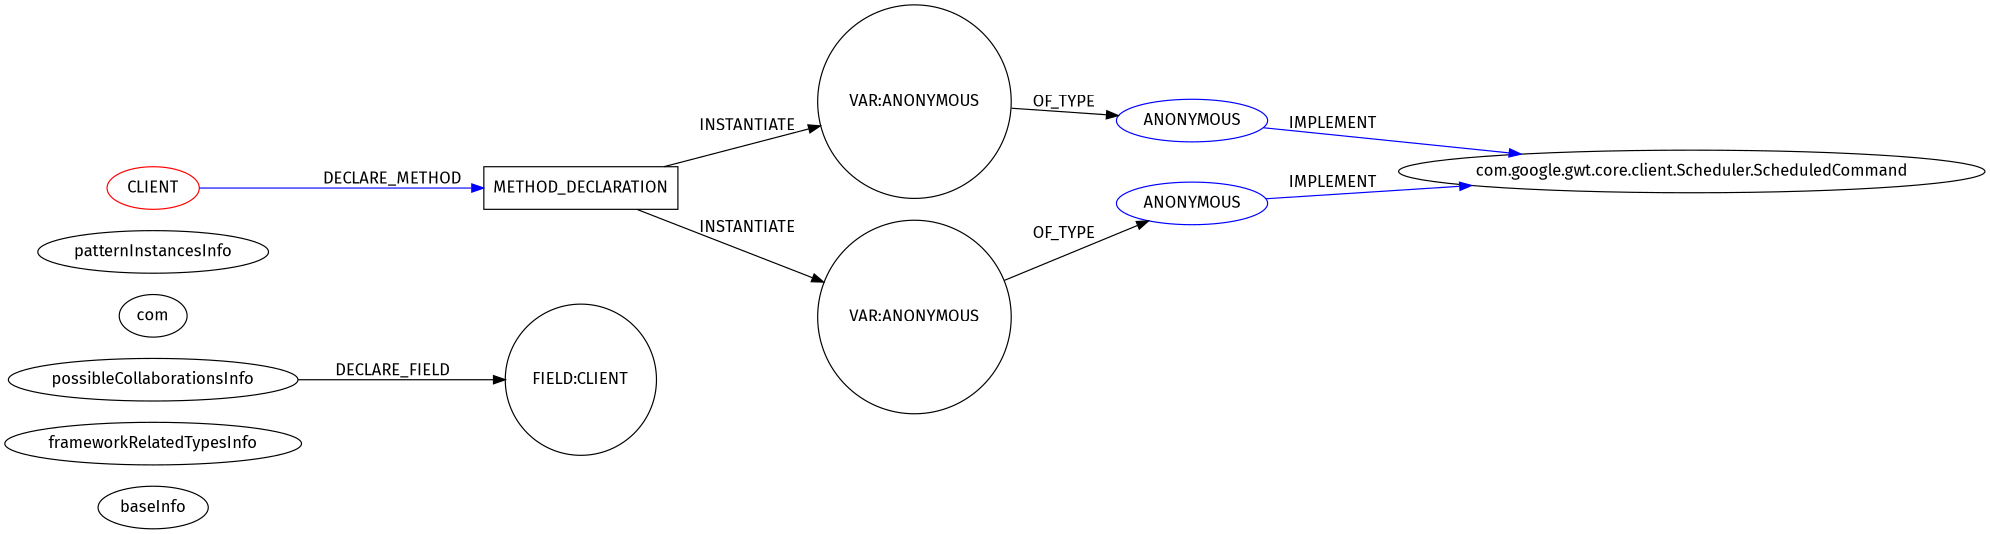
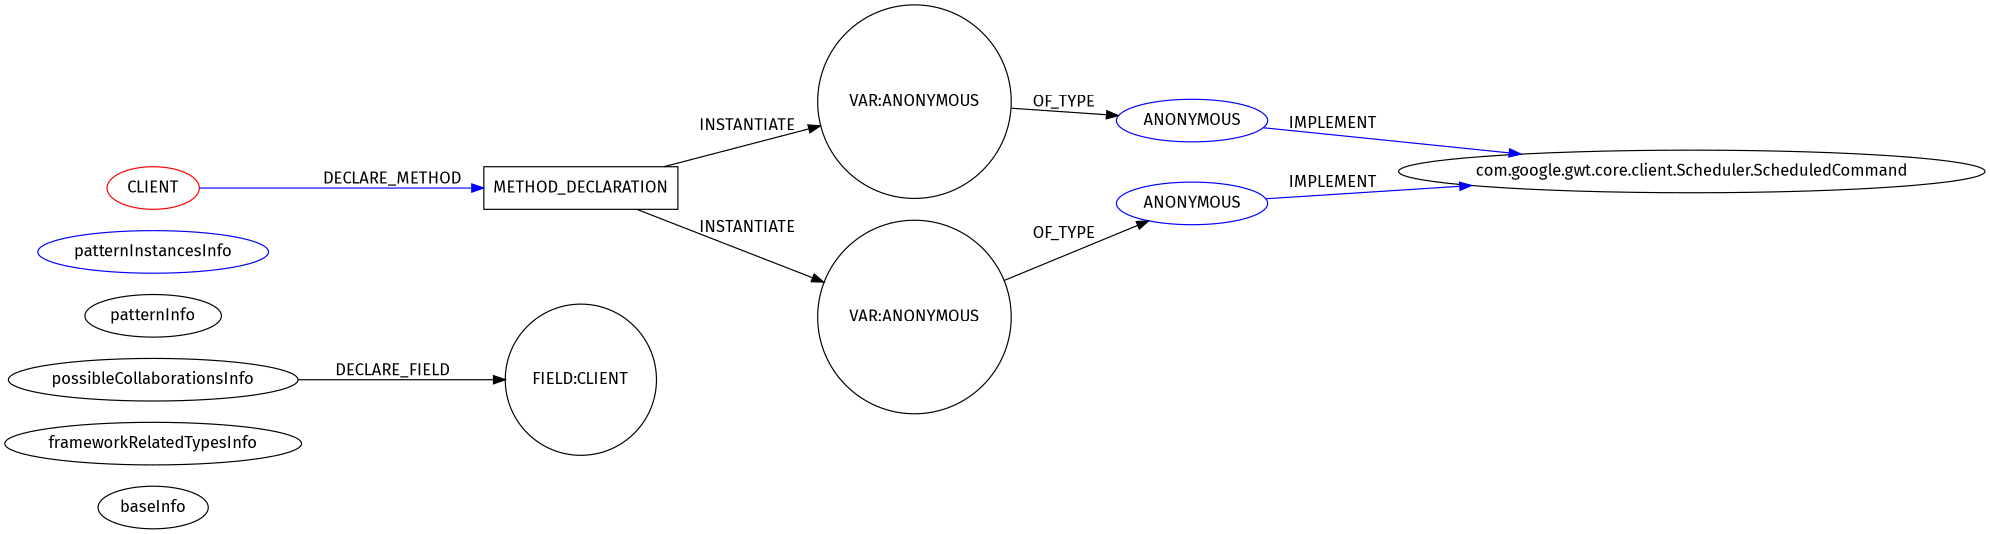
(153, 252) -> (153, 252)
(153, 316) -> (153, 316)
